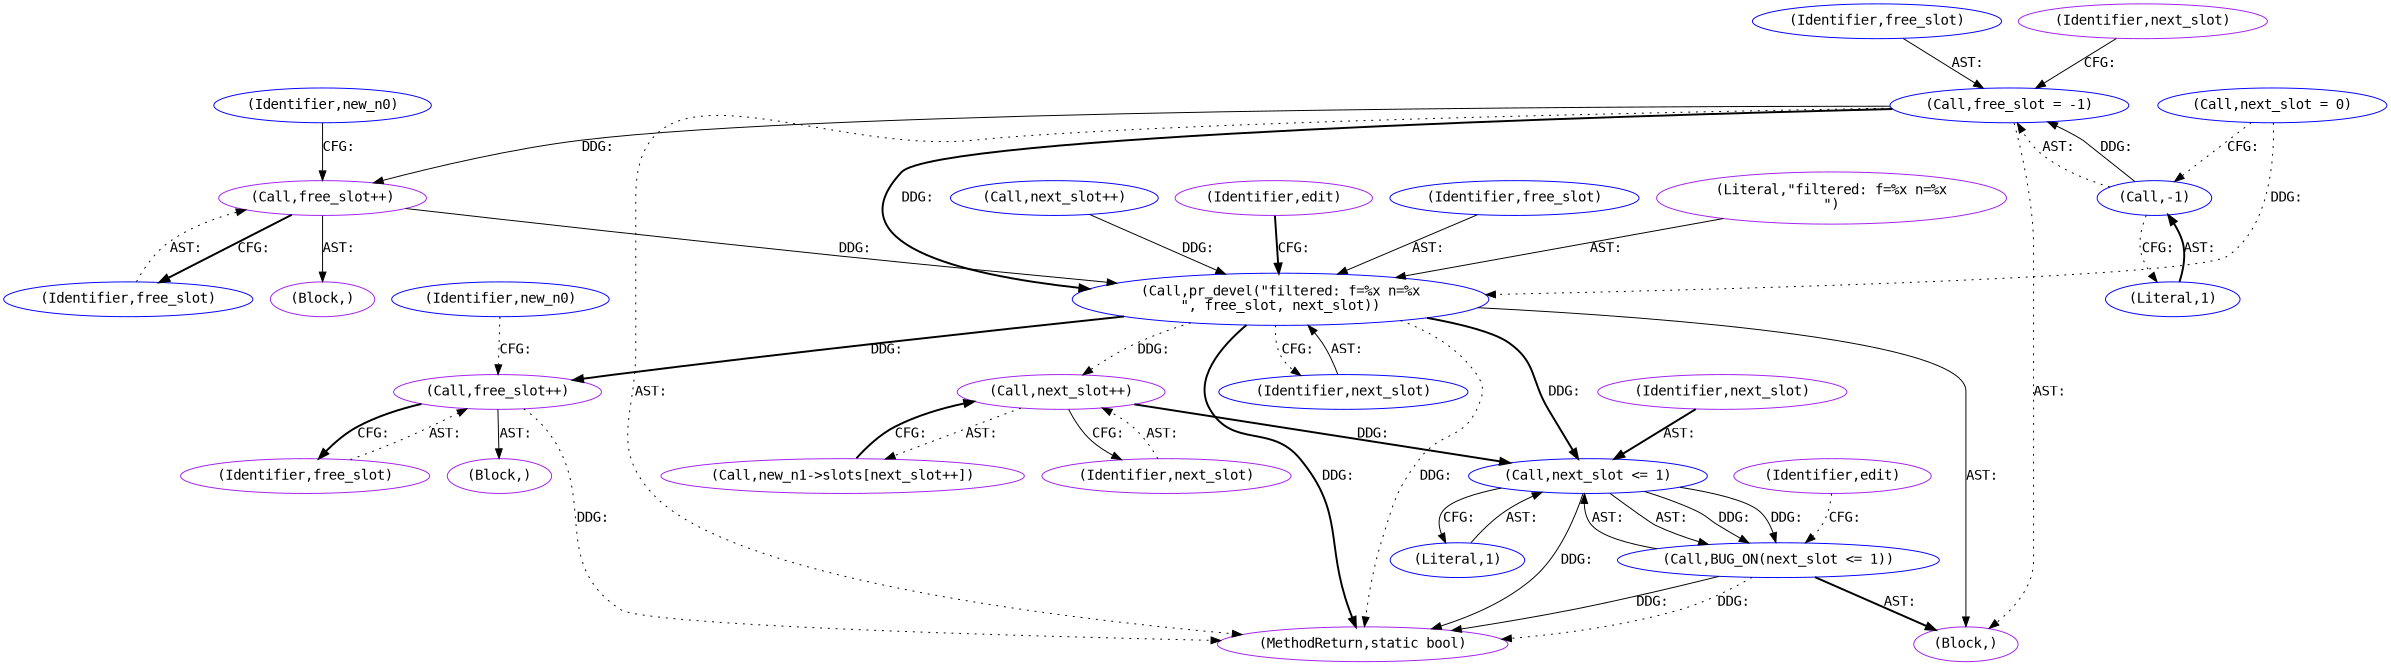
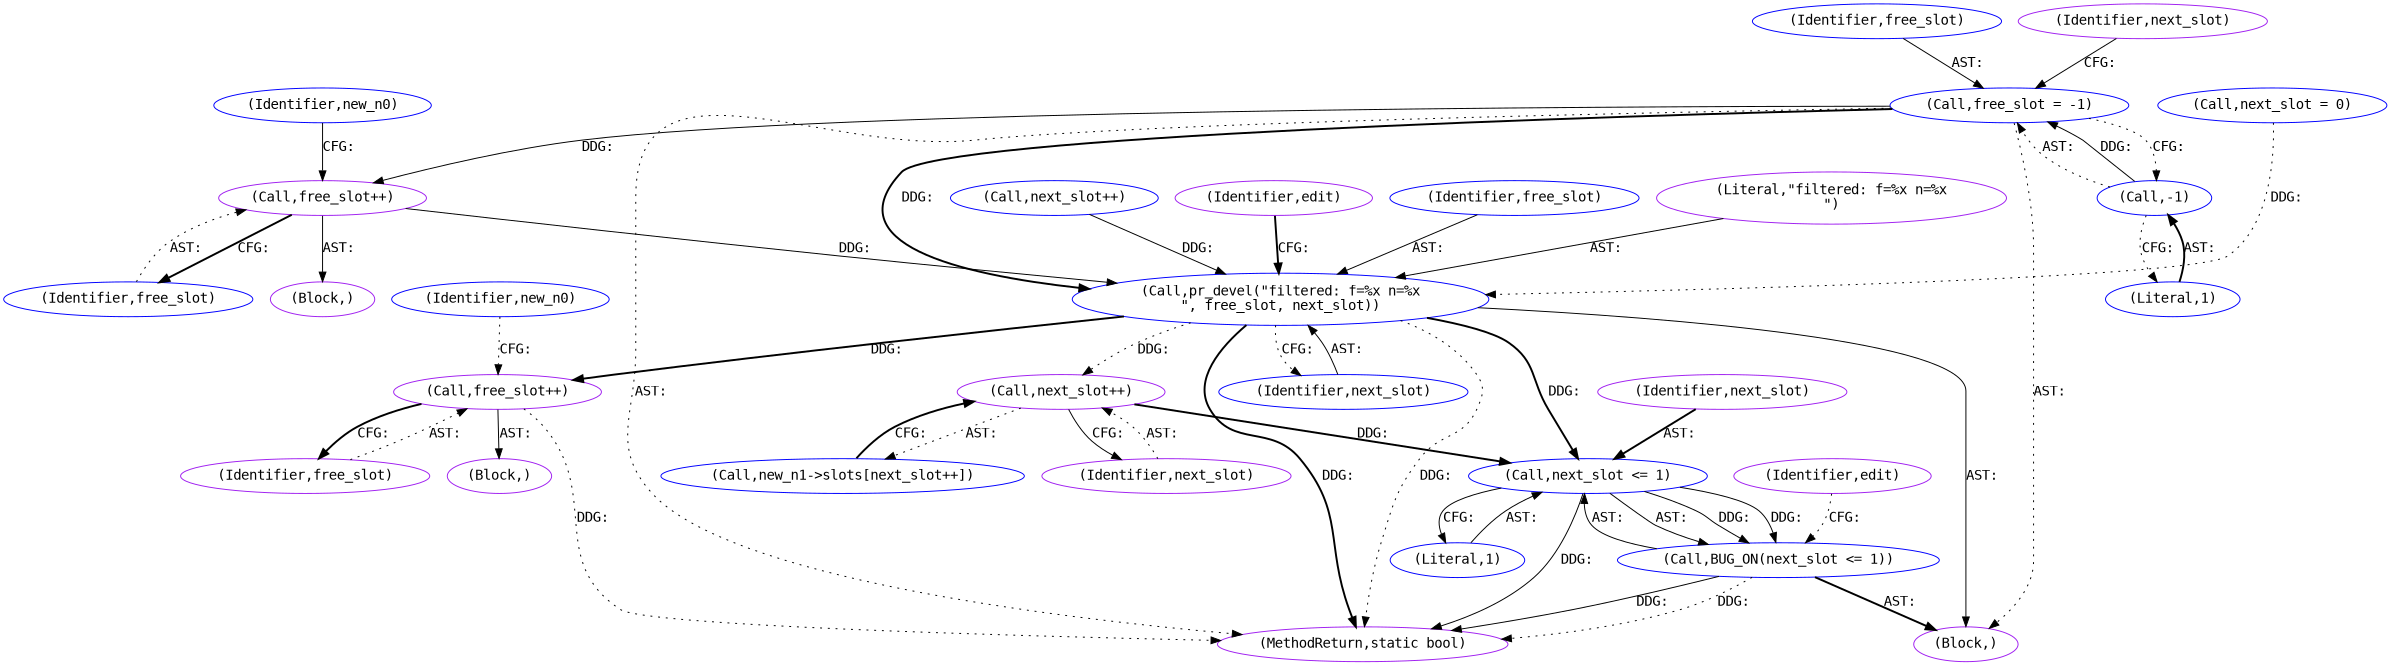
(2217, 149) -> (2134, 132)
(843, 476) -> (843, 476)
